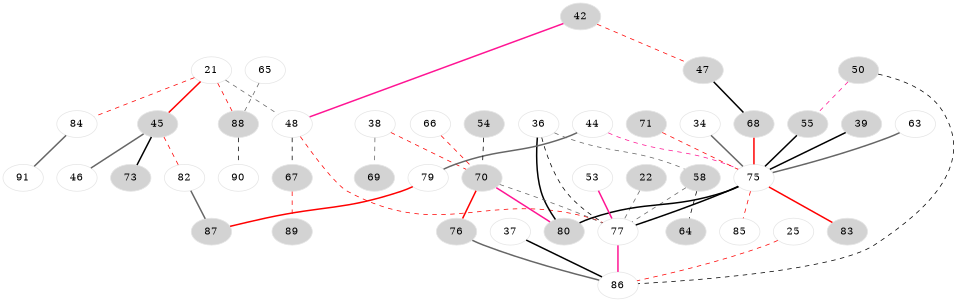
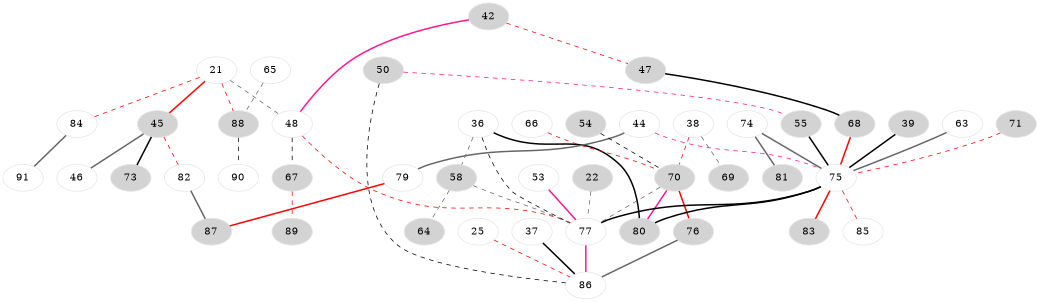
(700, 124) -> (747, 124)
none -> (782, 178)
(692, 210) -> (442, 203)
